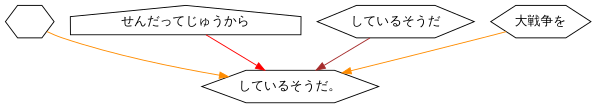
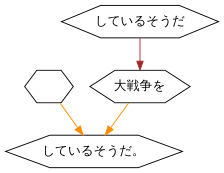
(186, 22) -> none
(347, 52) -> (140, 50)
